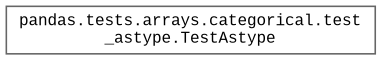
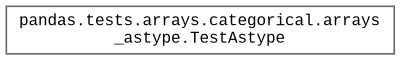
(191, 30) -> (200, 30)
